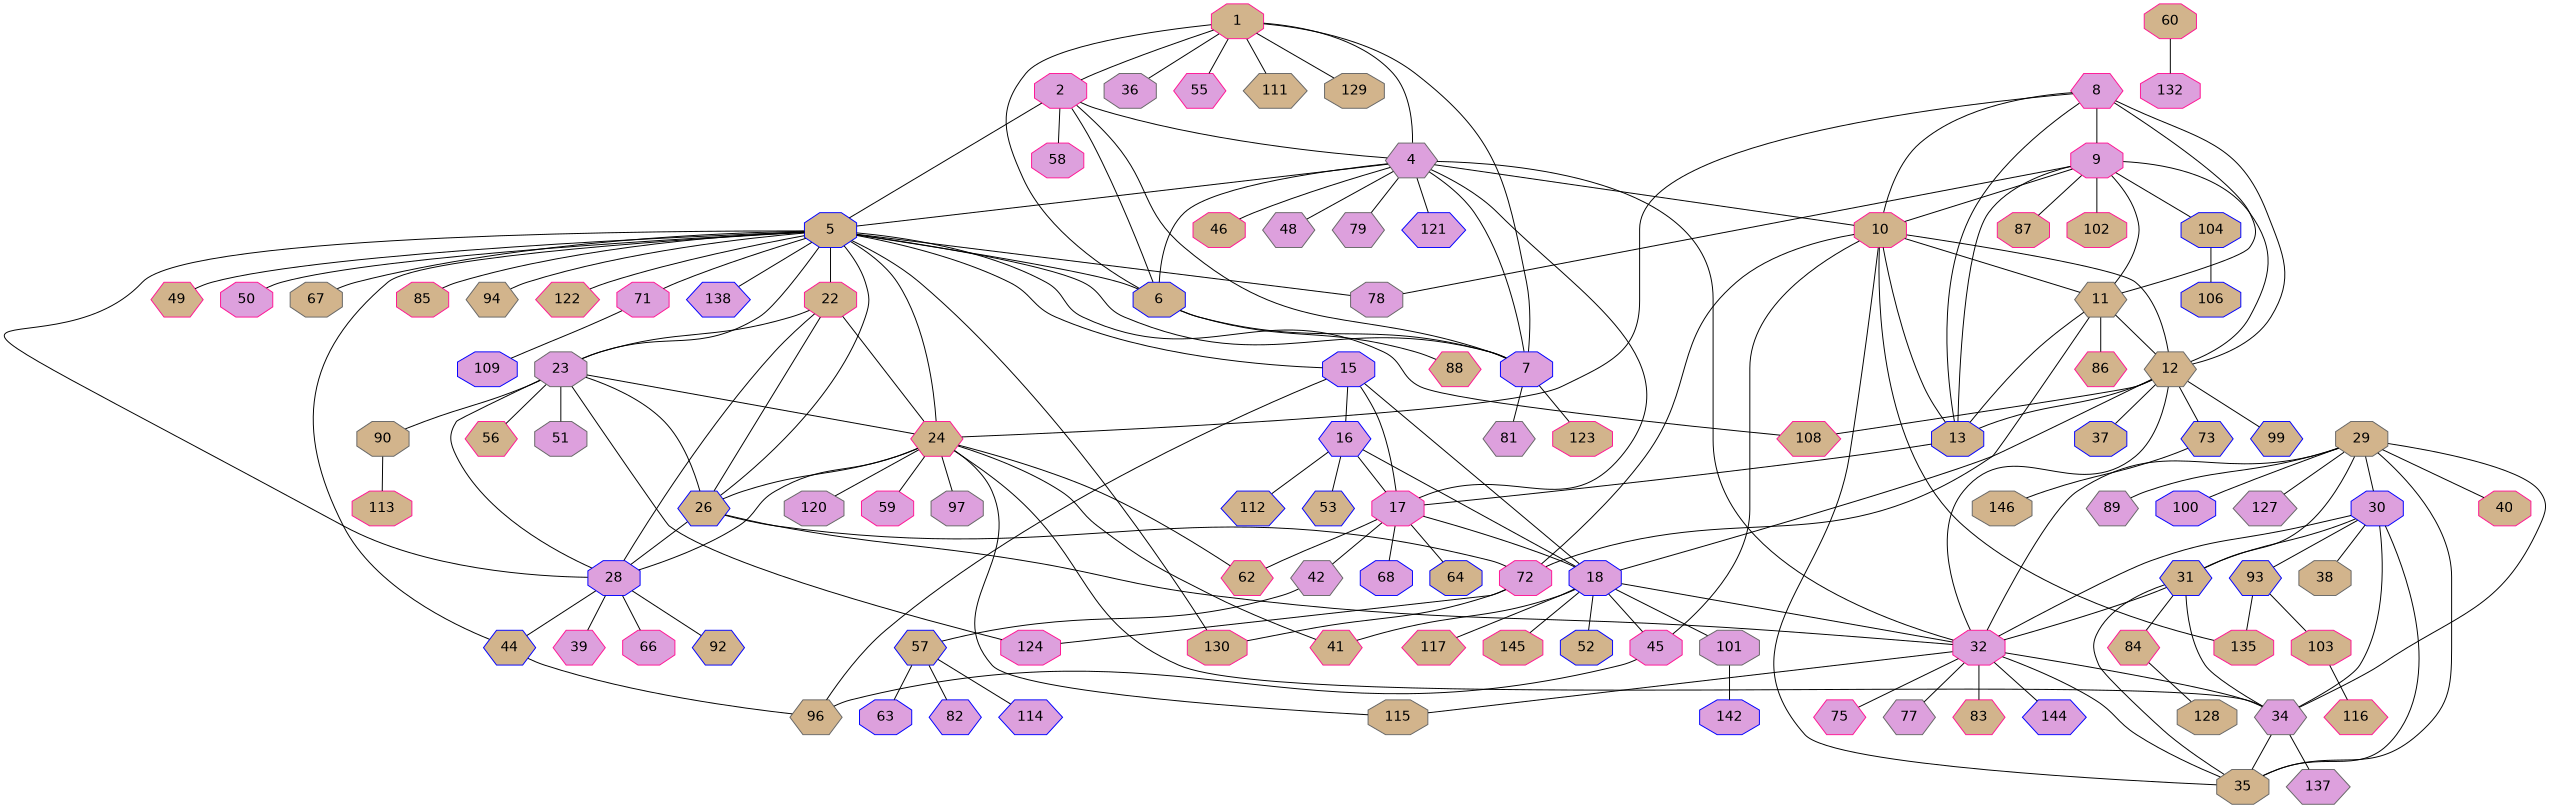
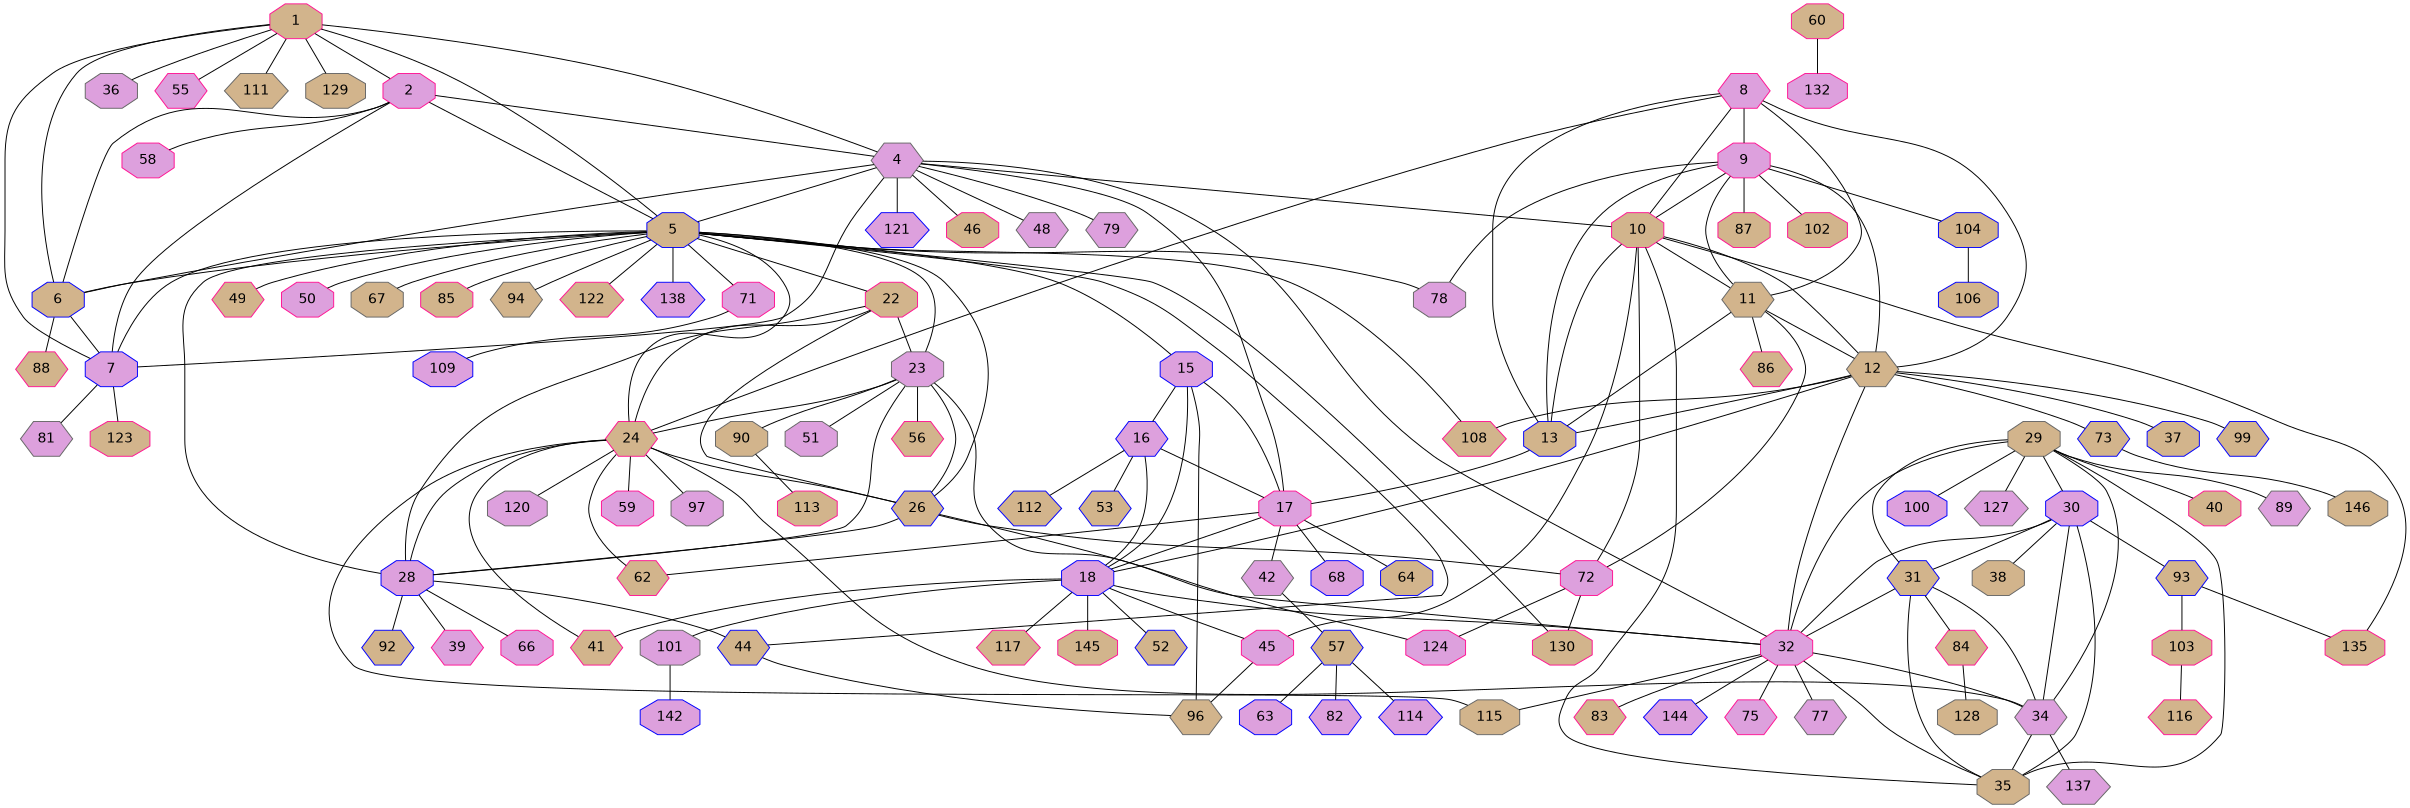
none -> (483, 94)
(1586, 648) -> (1161, 648)
